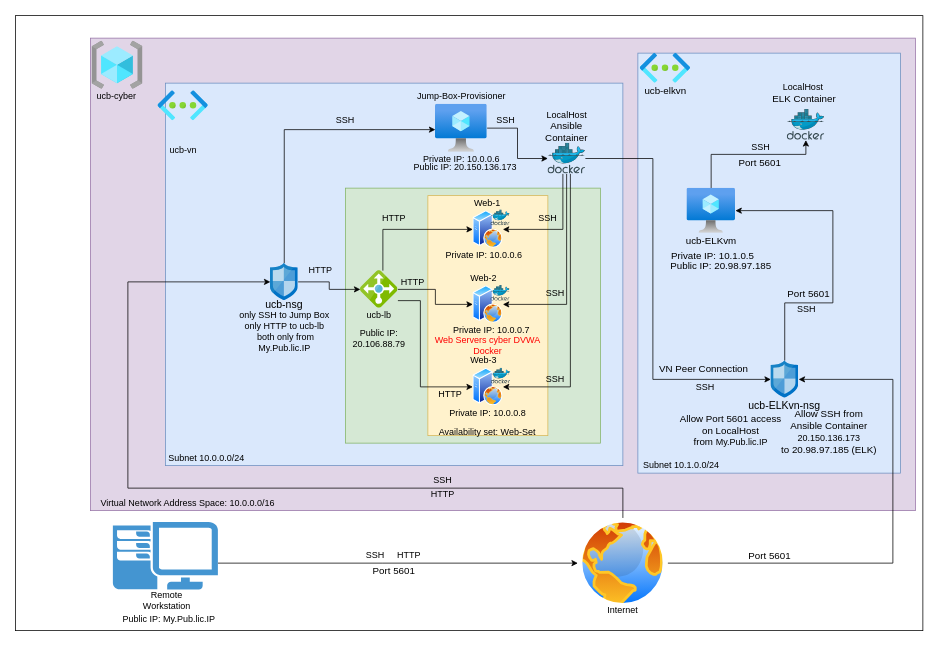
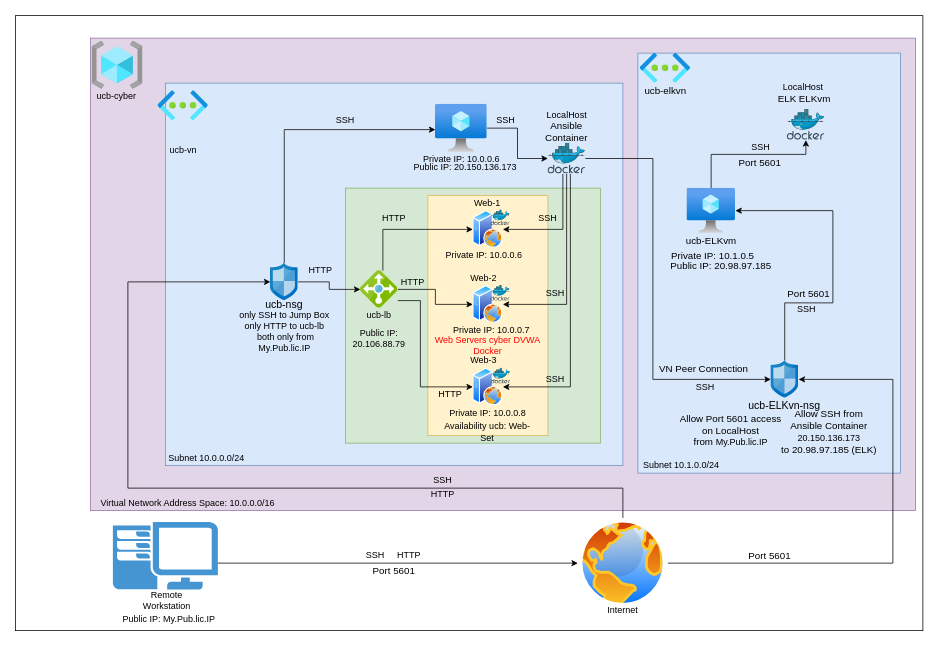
(462, 96) -> none
(804, 98) -> (804, 98)
(488, 432) -> (488, 432)
